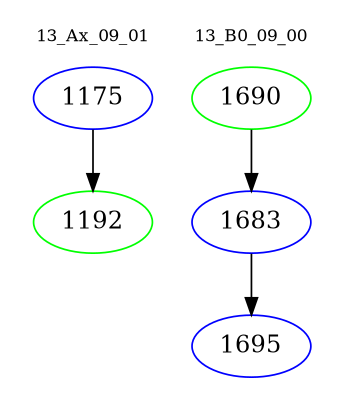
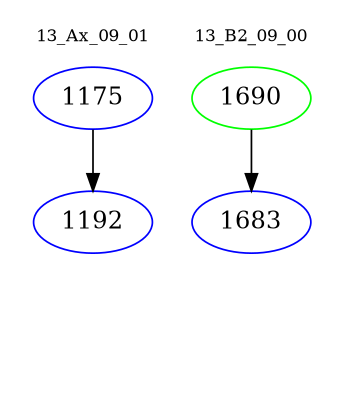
(251, 37) -> (251, 37)
(93, 222) -> (93, 222)
(251, 346) -> none
